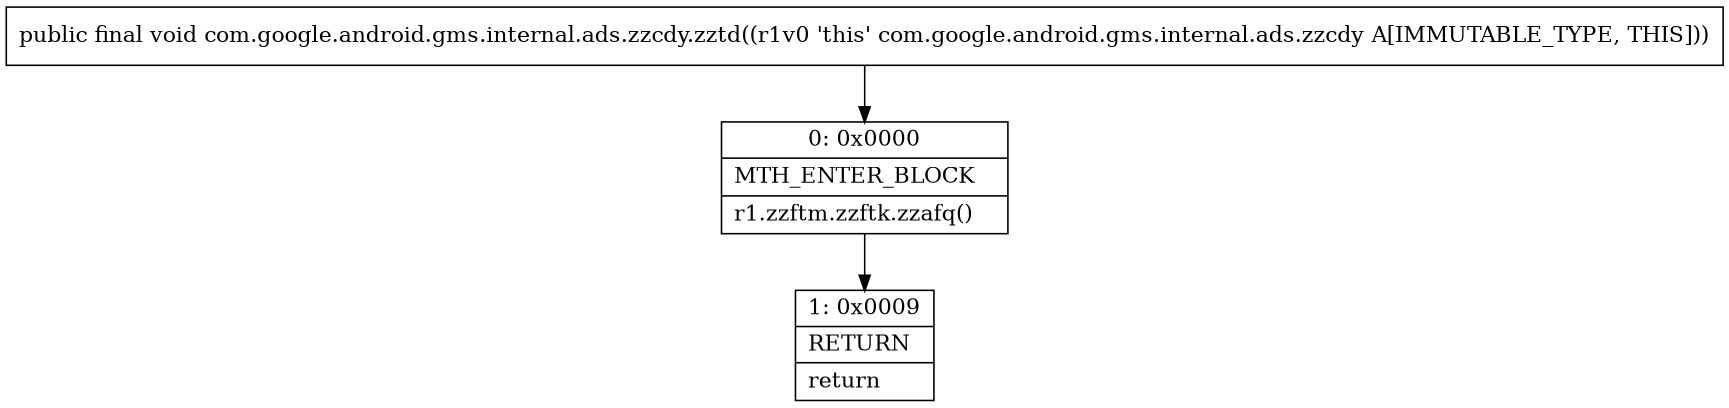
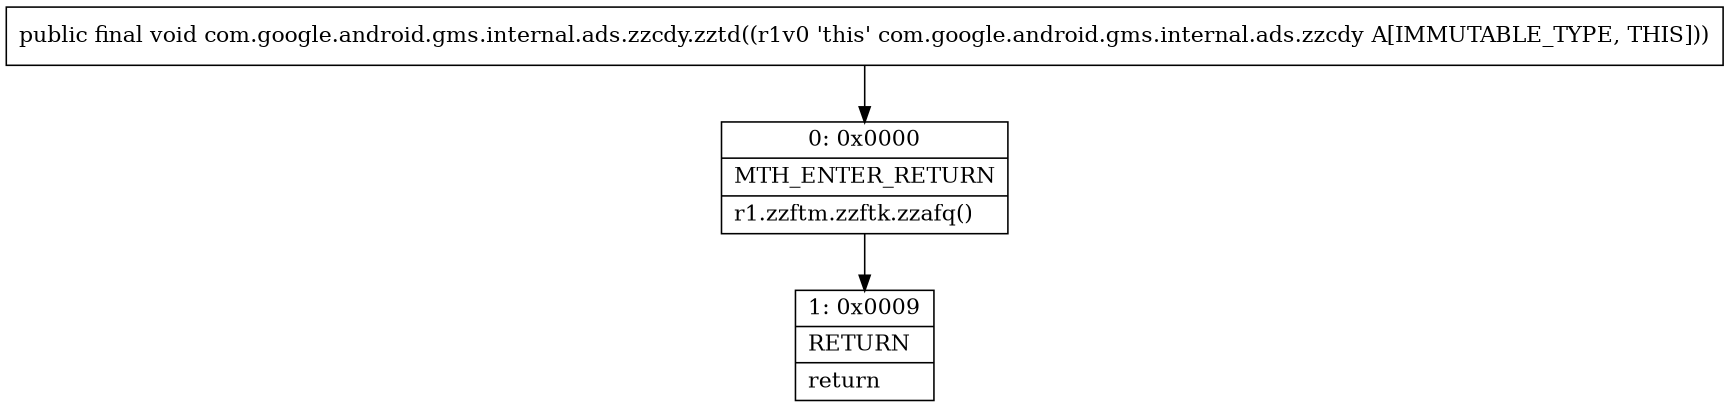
(855, 176) -> (865, 176)
